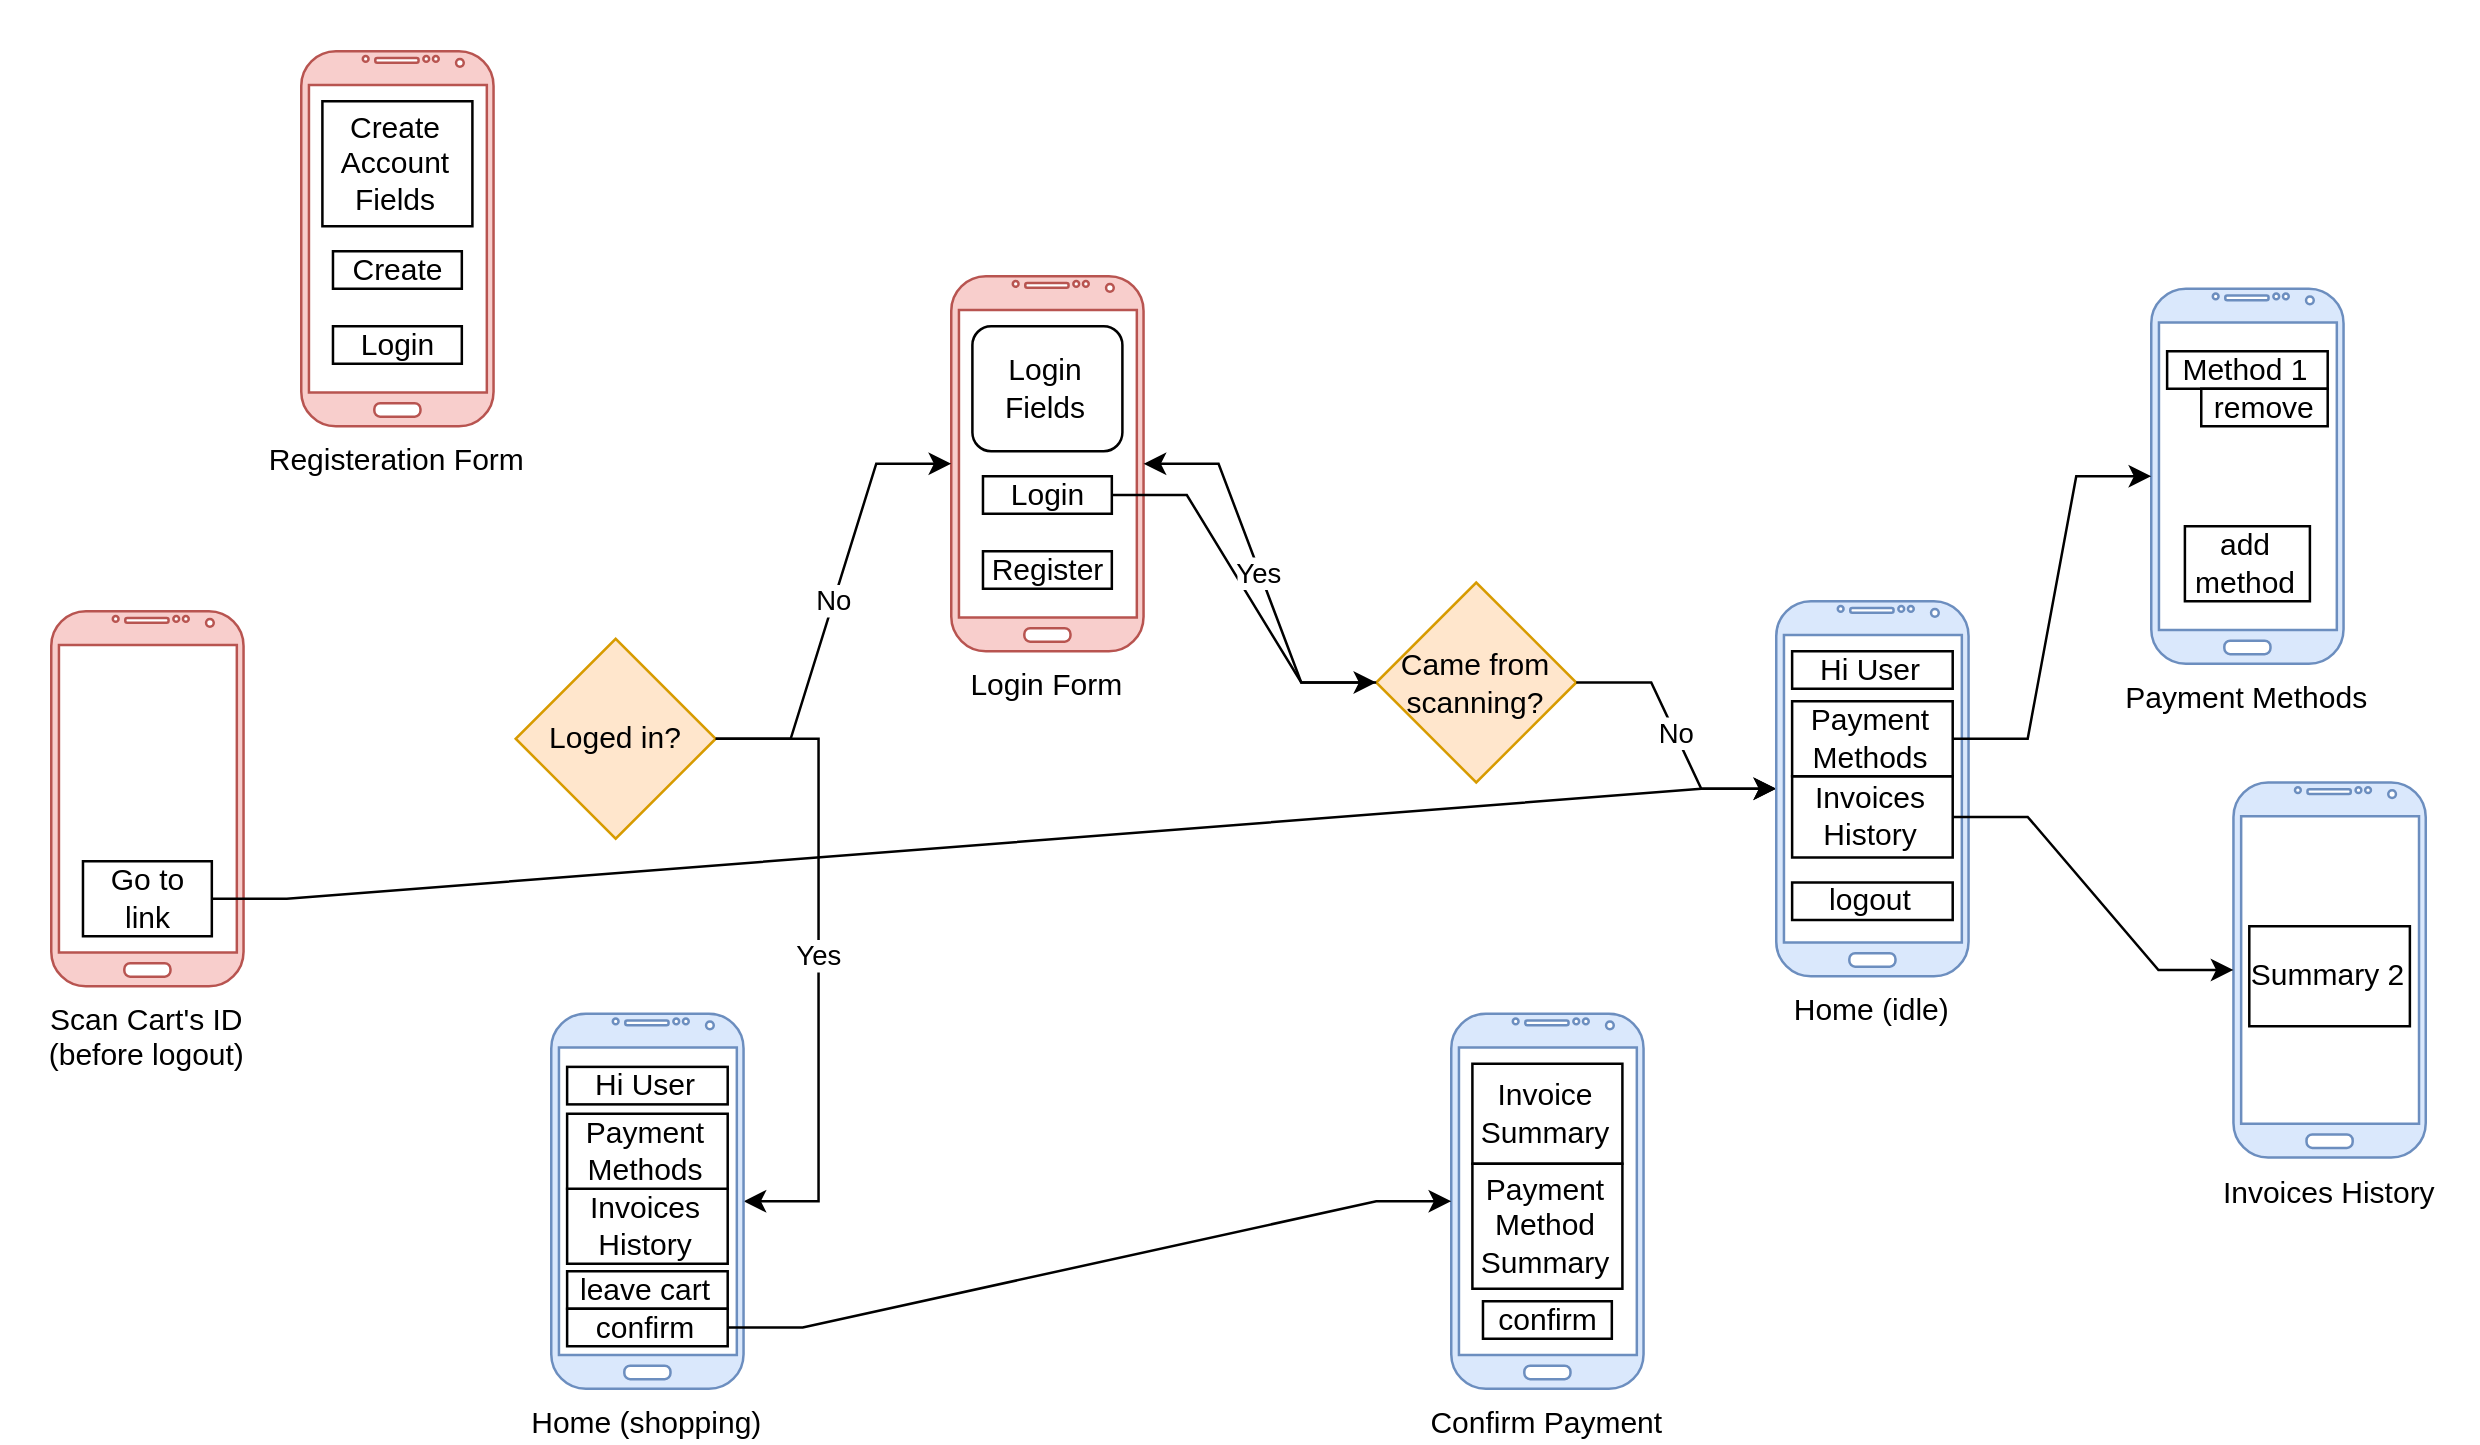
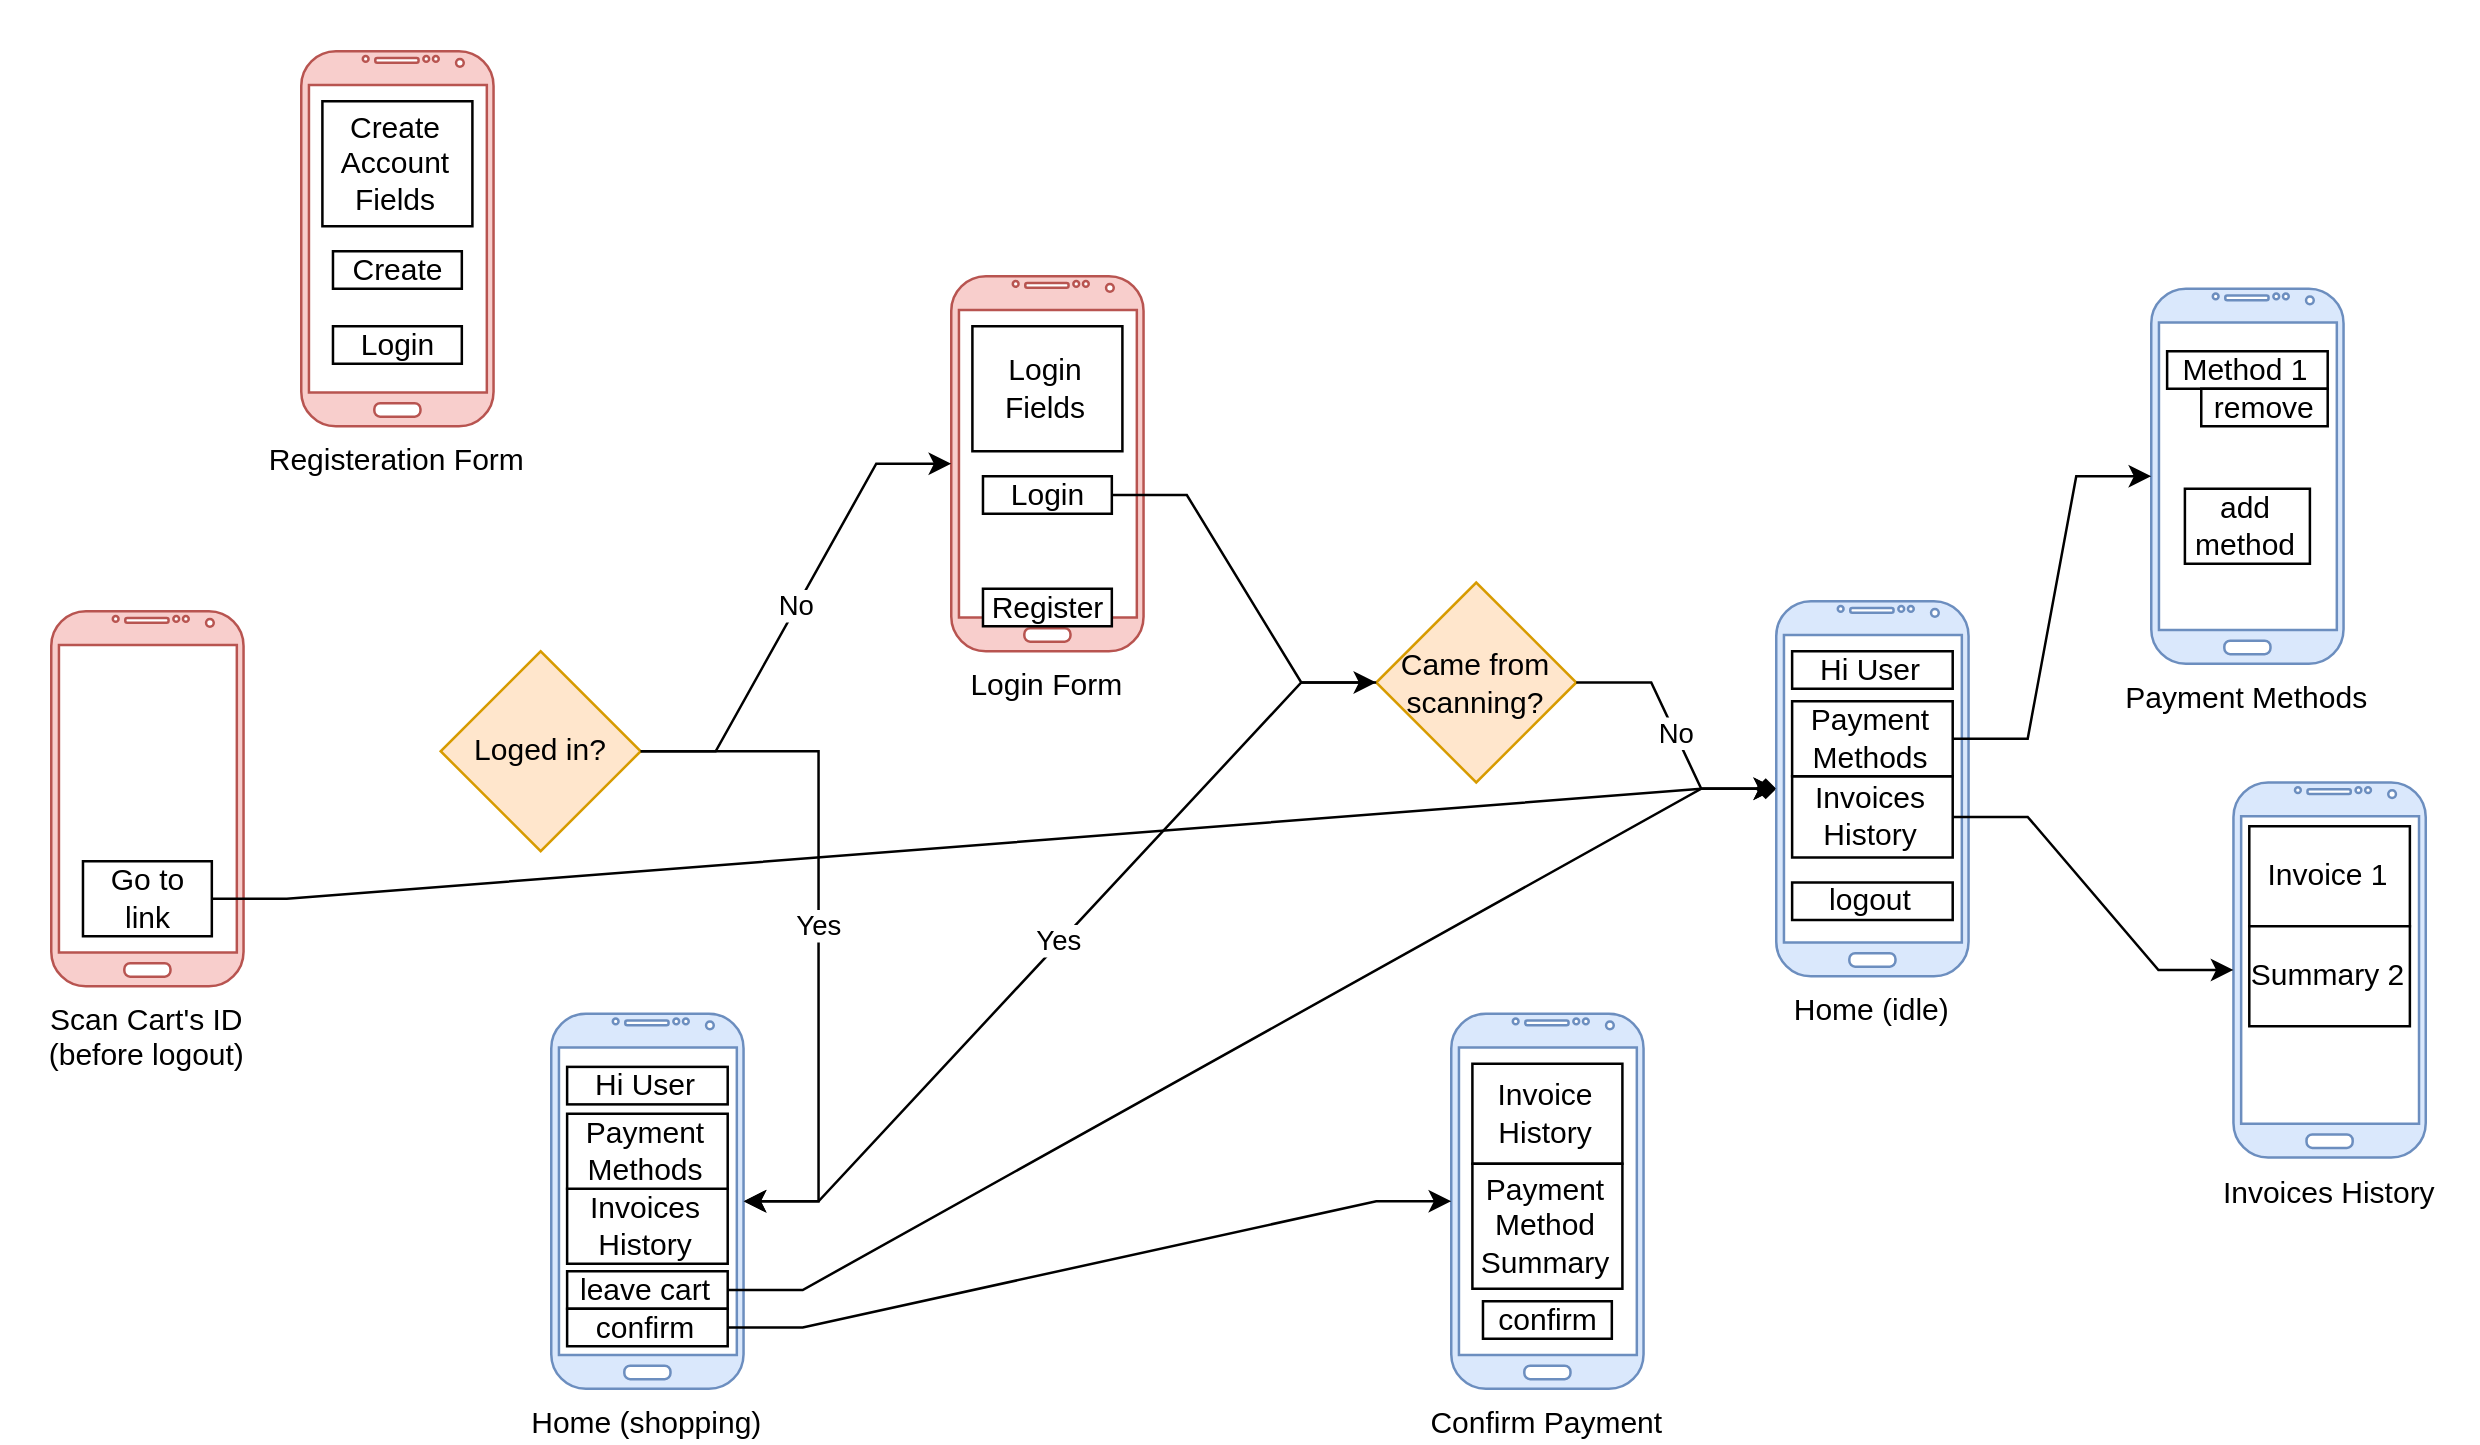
(1047, 389) -> (1047, 389)
(1226, 483) -> (935, 1076)
(2247, 564) -> (2247, 526)
(1047, 570) -> (1047, 608)
(616, 739) -> (541, 751)
(1700, 785) -> (1700, 785)
none -> (2330, 876)
none -> (1215, 1060)
(1546, 1114) -> (1546, 1114)
